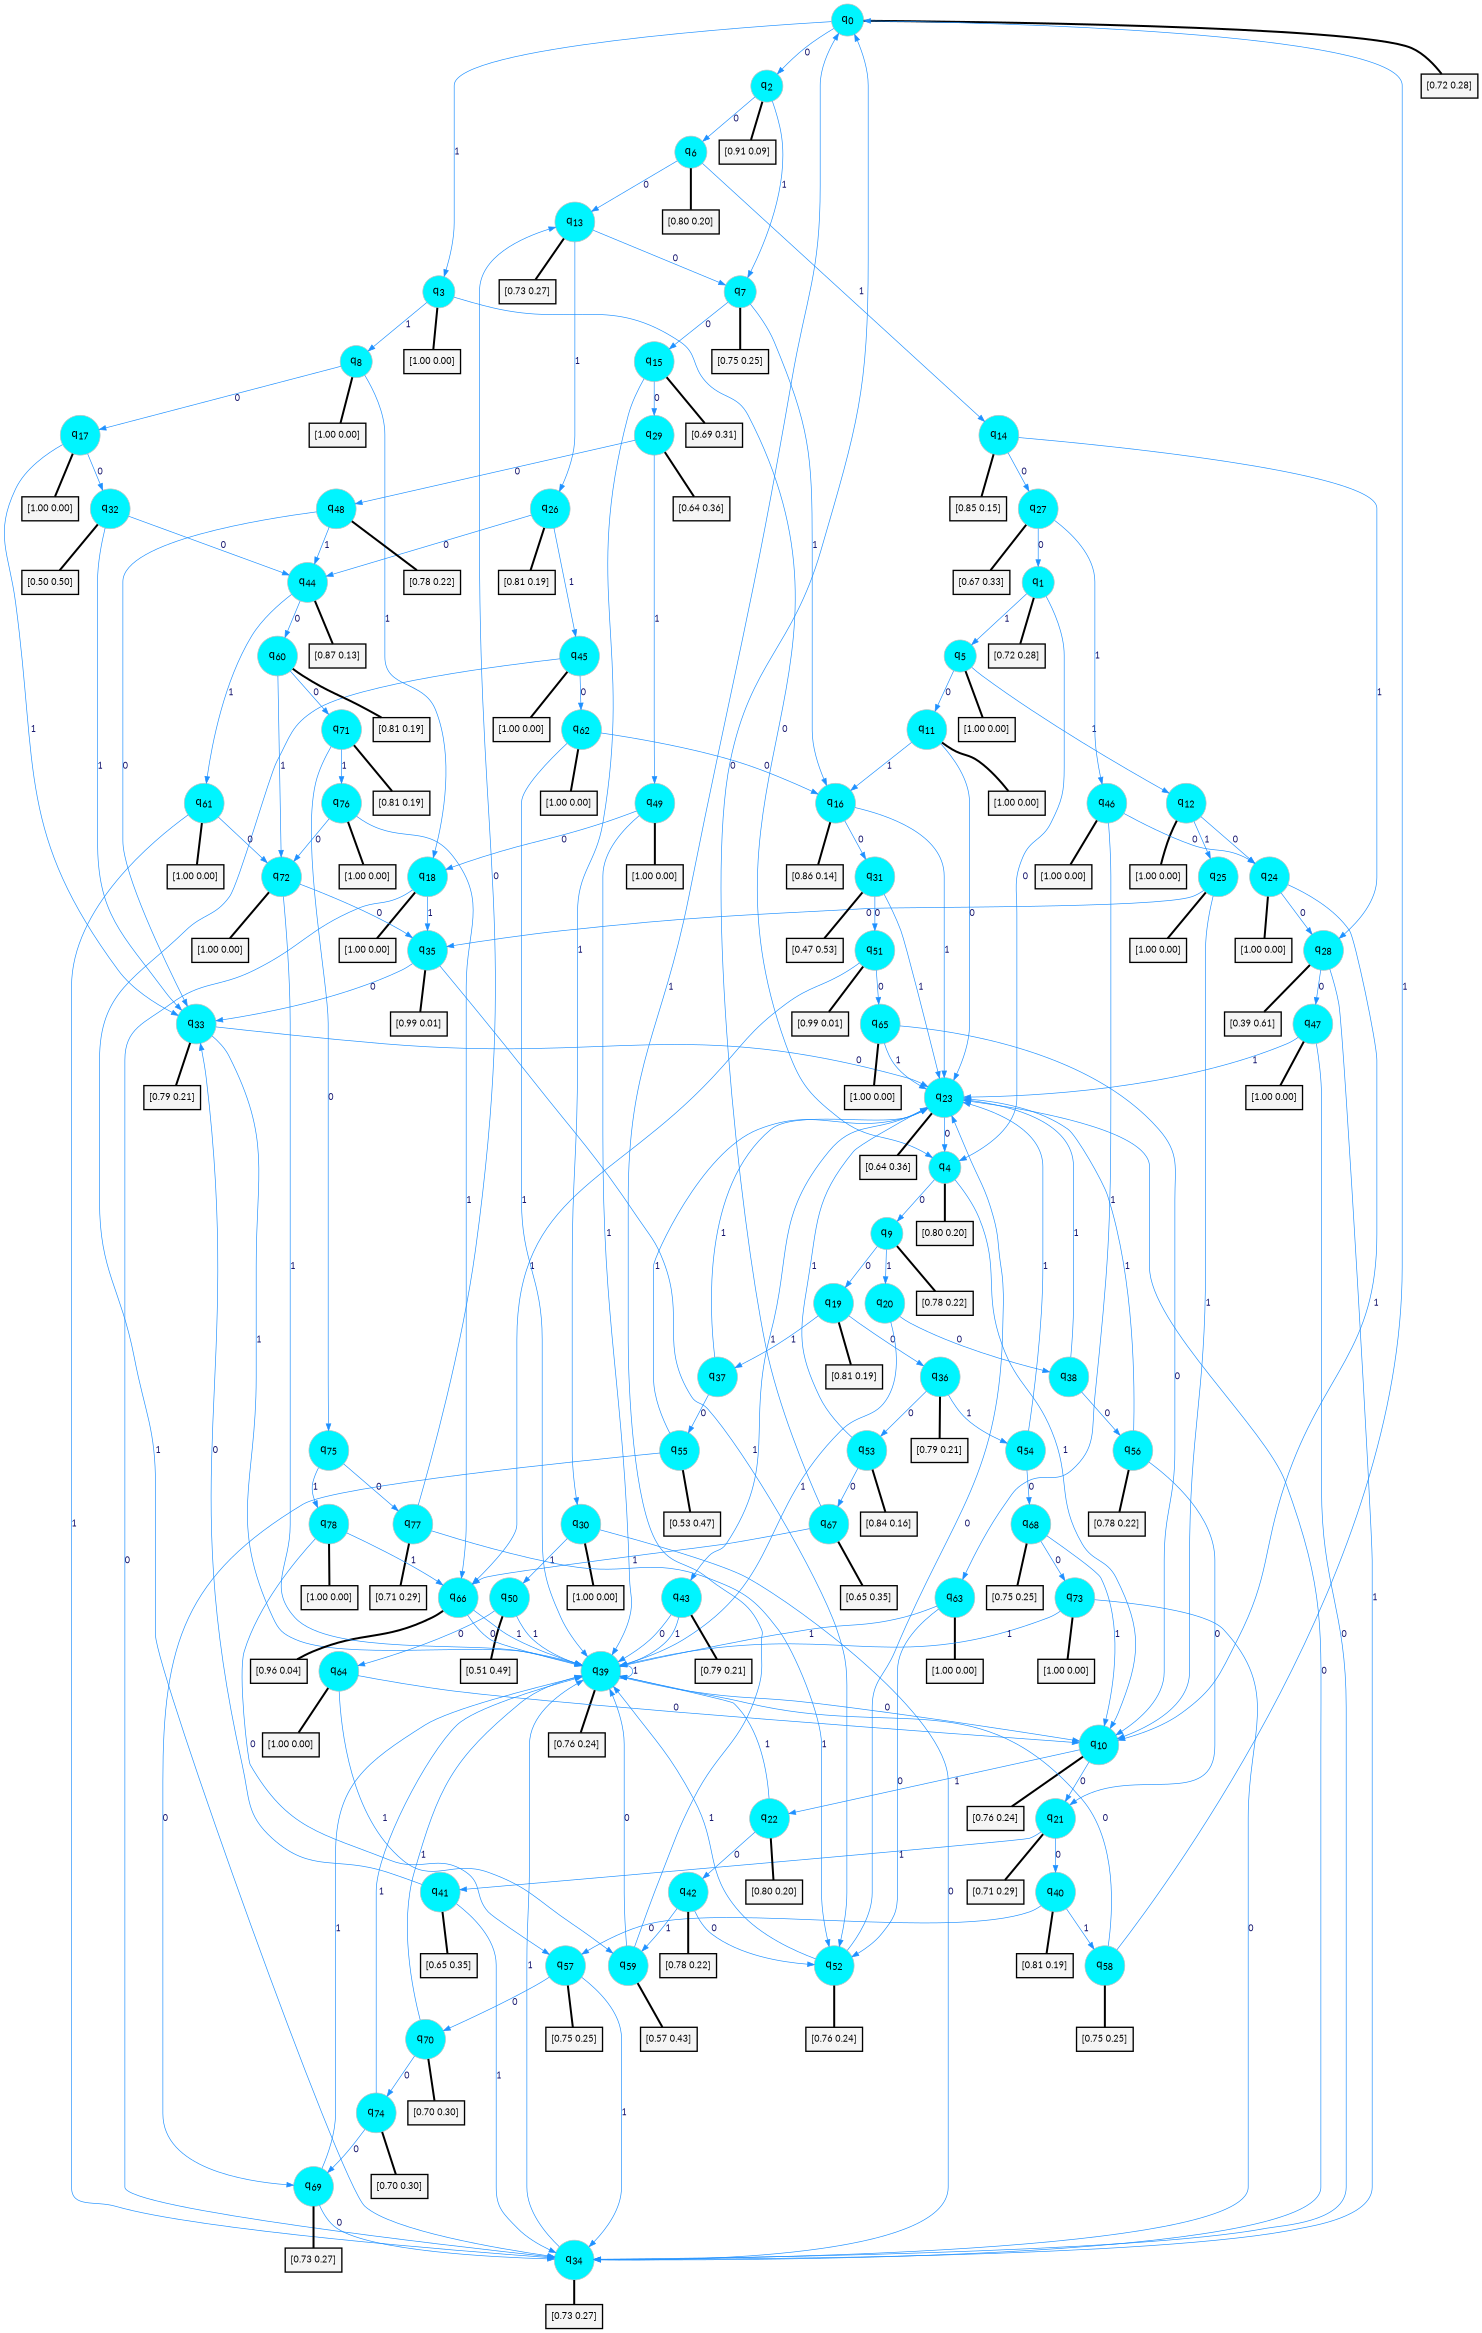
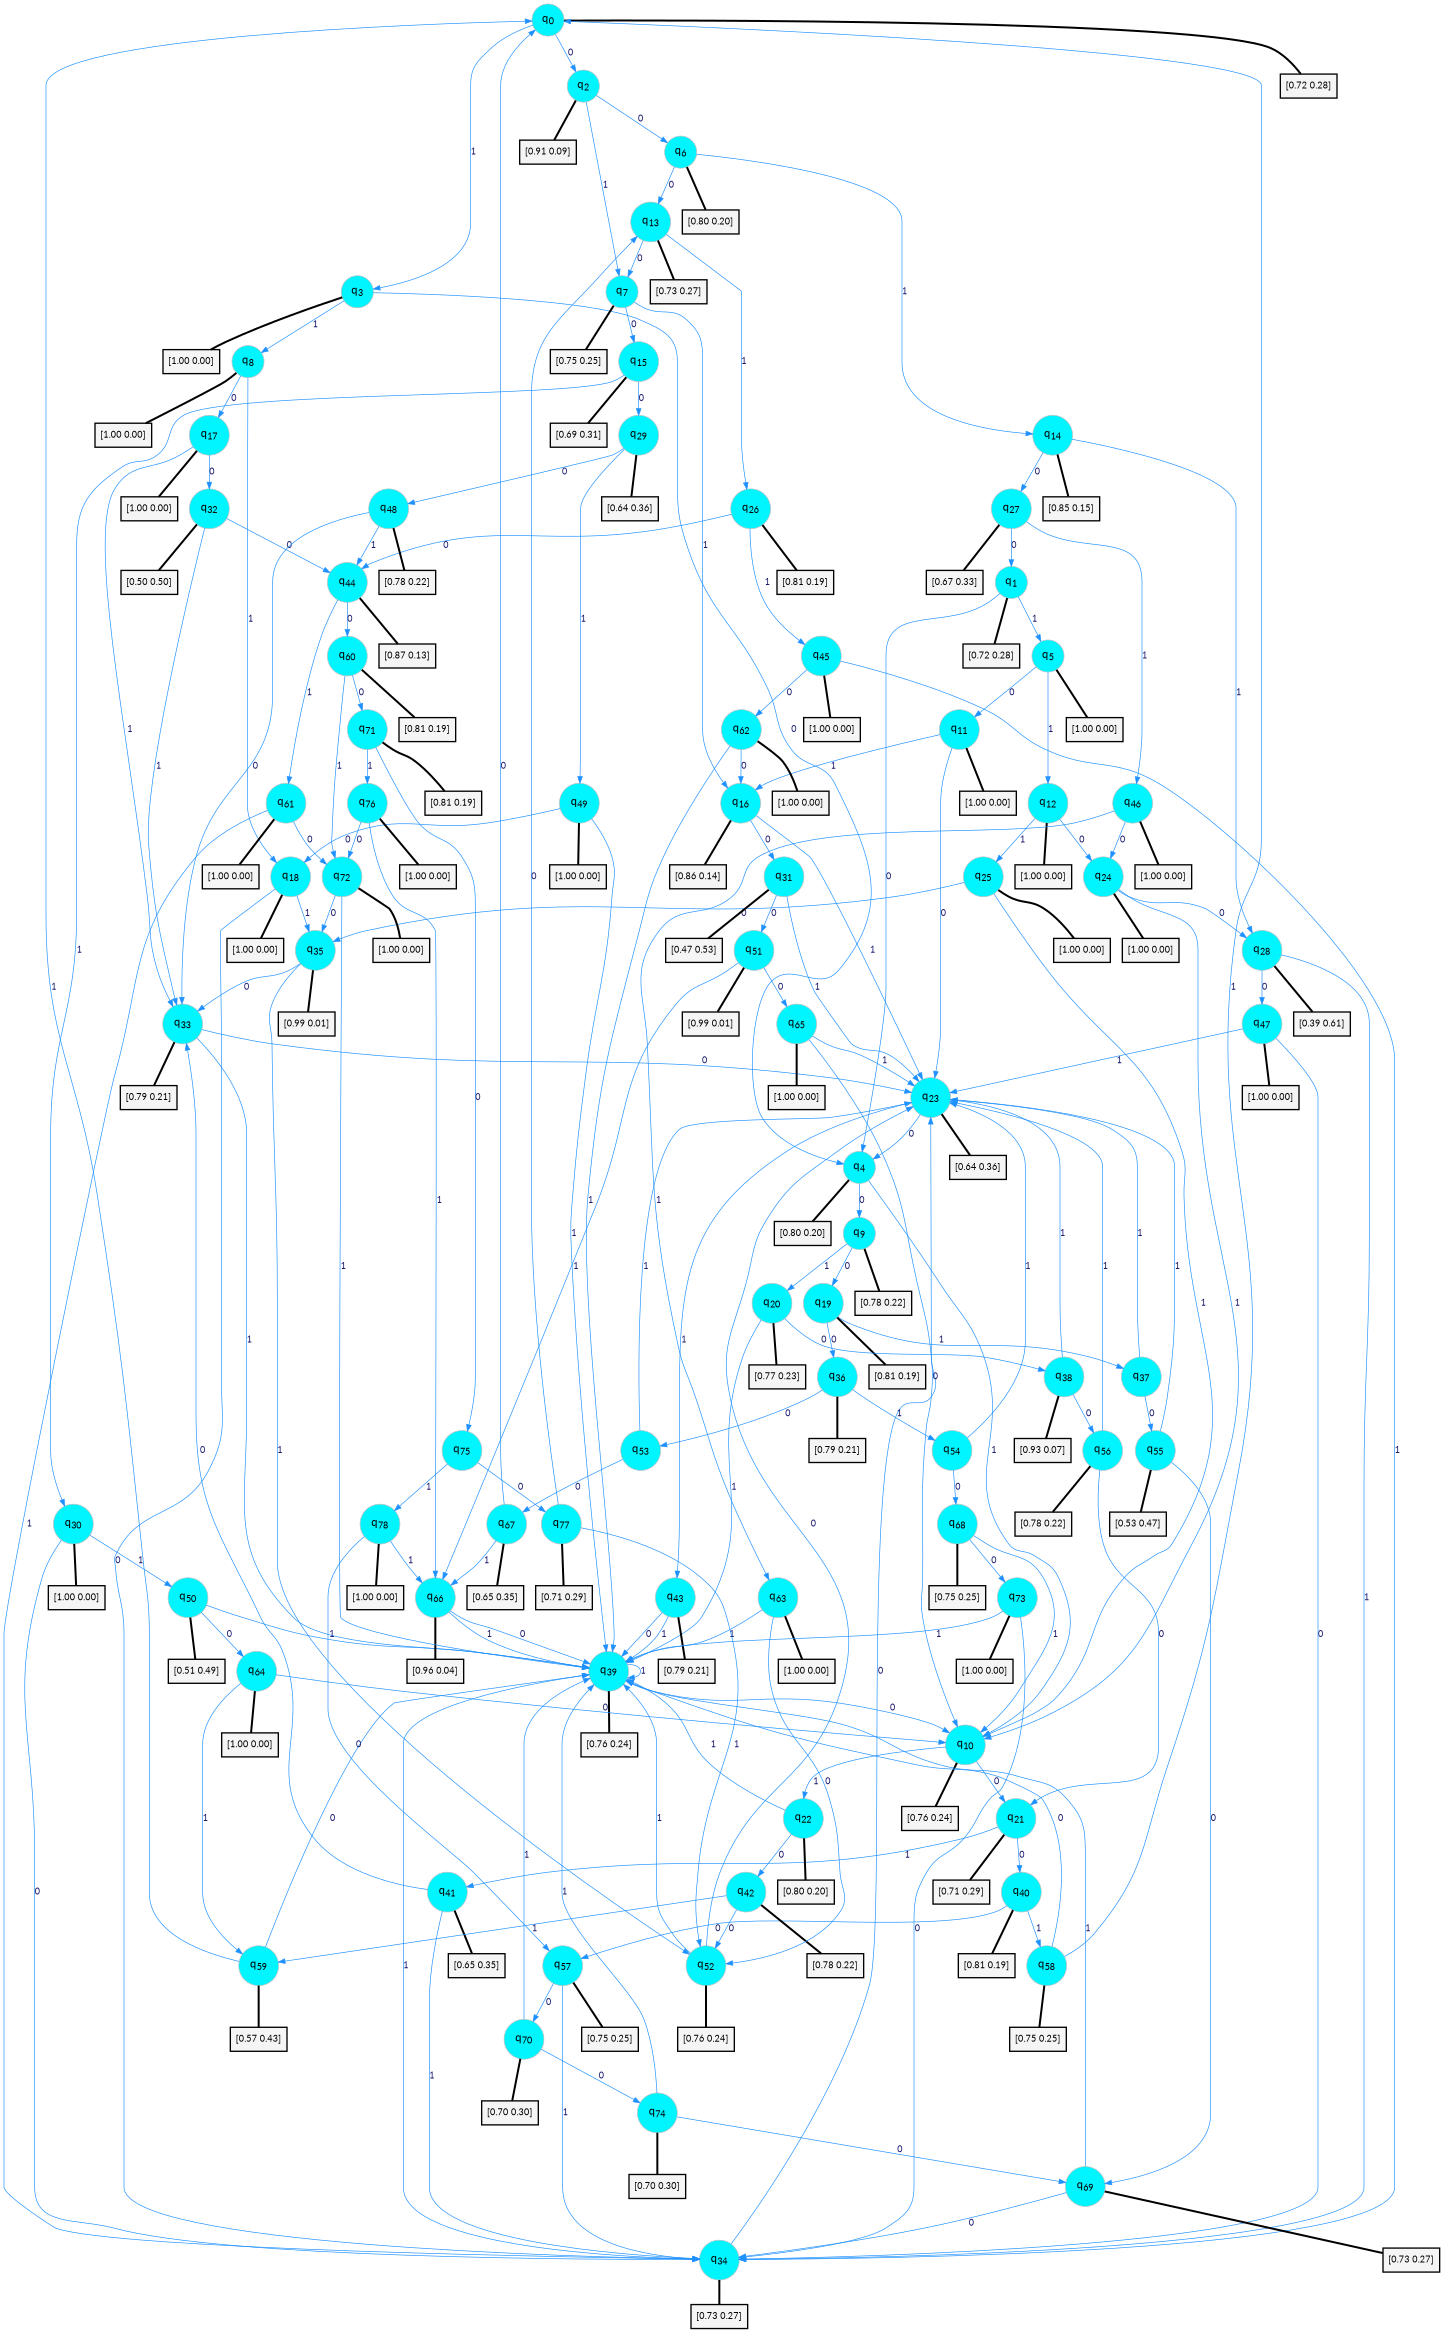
none -> (777, 1377)
none -> (1043, 1450)
(889, 1524) -> none
